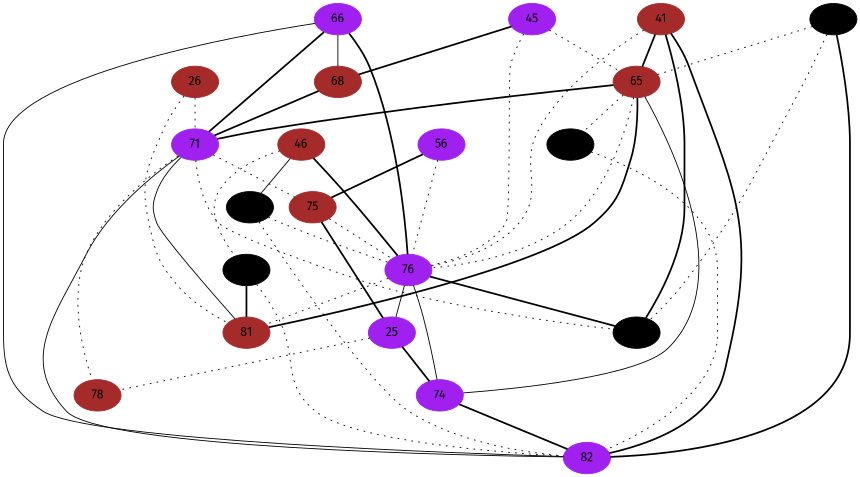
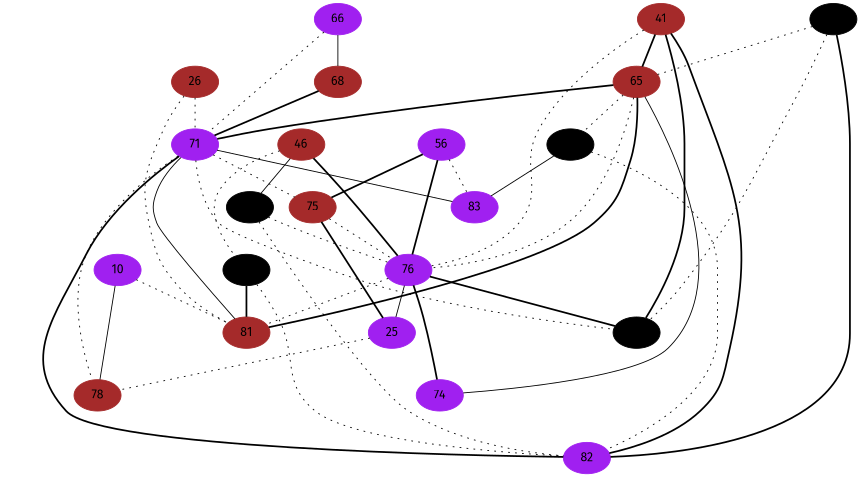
(532, 19) -> none
(266, 82) -> (266, 82)
(391, 140) -> none
(425, 207) -> (425, 207)
none -> (475, 207)
none -> (118, 270)
(427, 332) -> (427, 332)
(416, 364) -> none
(9, 373) -> none
(63, 407) -> (159, 435)
(513, 427) -> none
